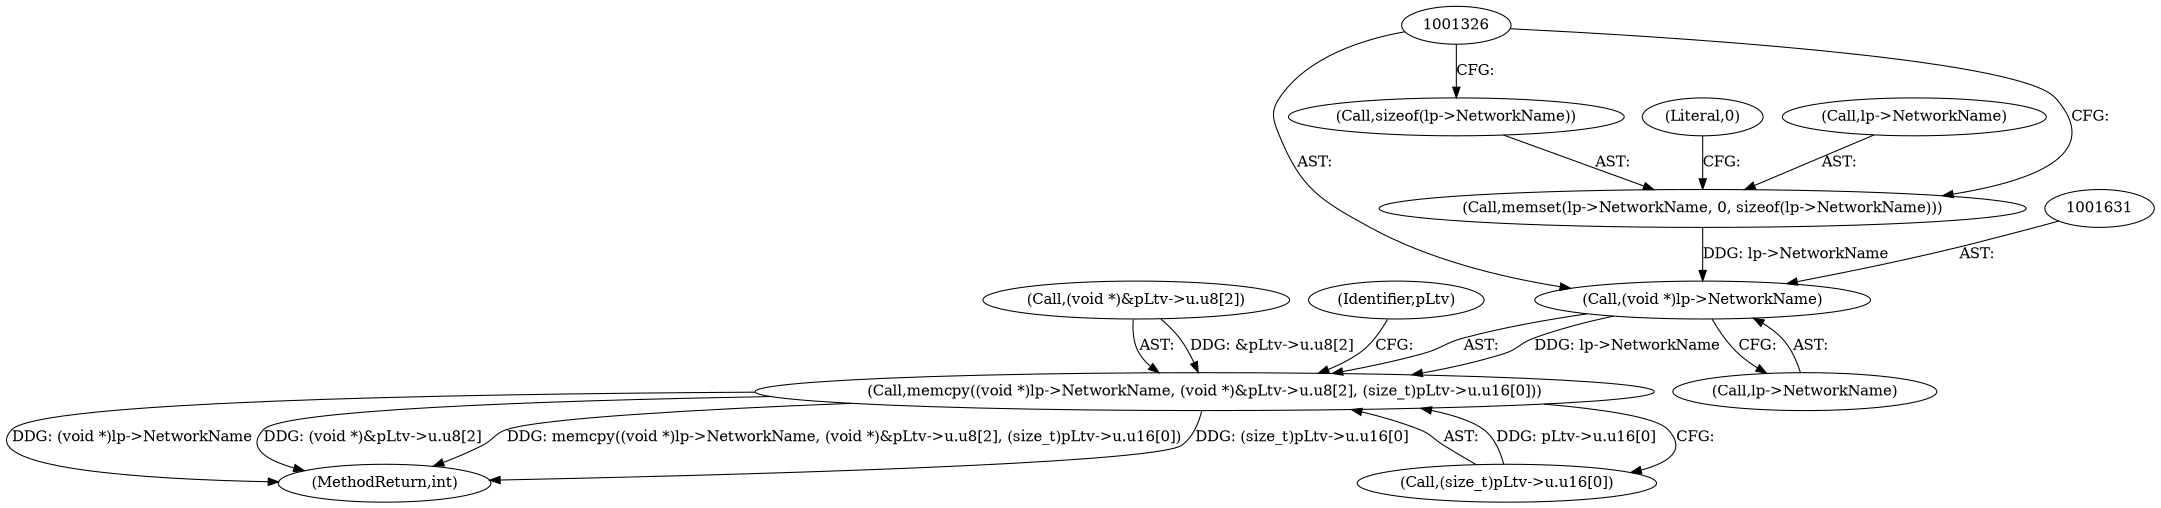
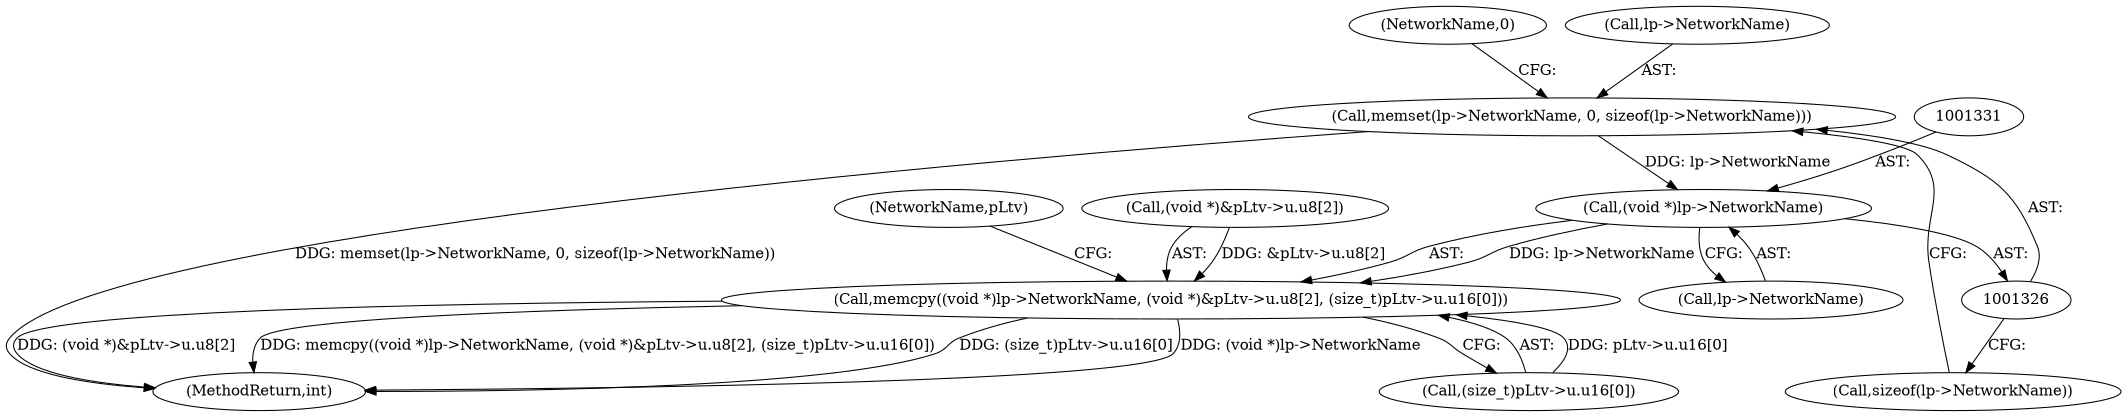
(1703, 117) -> (1448, 25)
(2093, 117) -> (2048, 208)
(1615, 163) -> (1950, 254)
(1320, 196) -> (1921, 229)
none -> (602, 203)
(2100, 208) -> (1969, 117)
(1396, 300) -> (949, 208)
